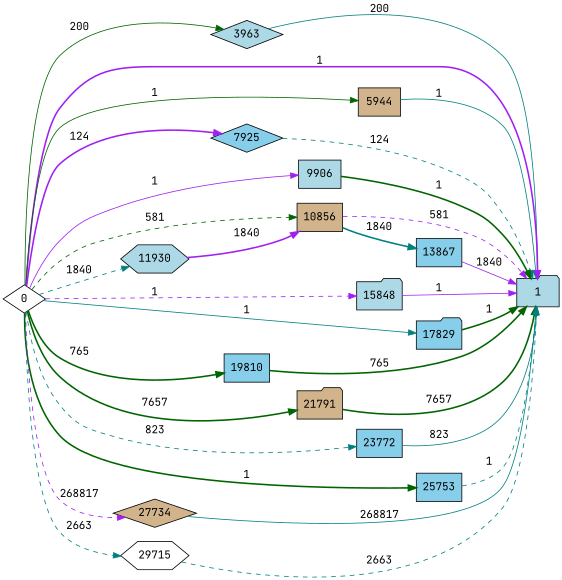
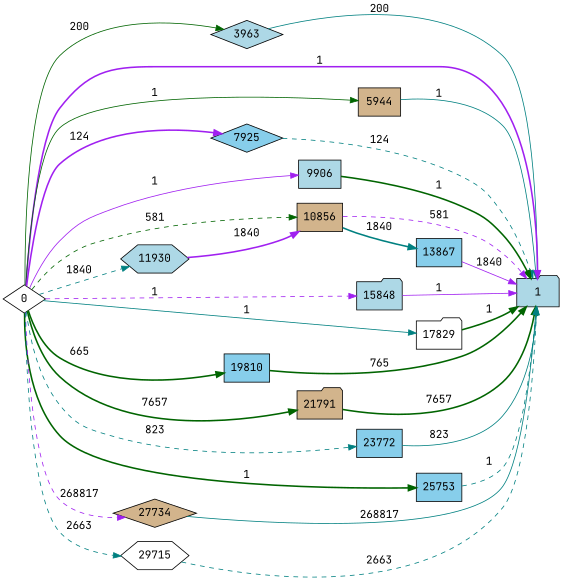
(439, 335) -> (439, 335)
(79, 352) -> (79, 352)
